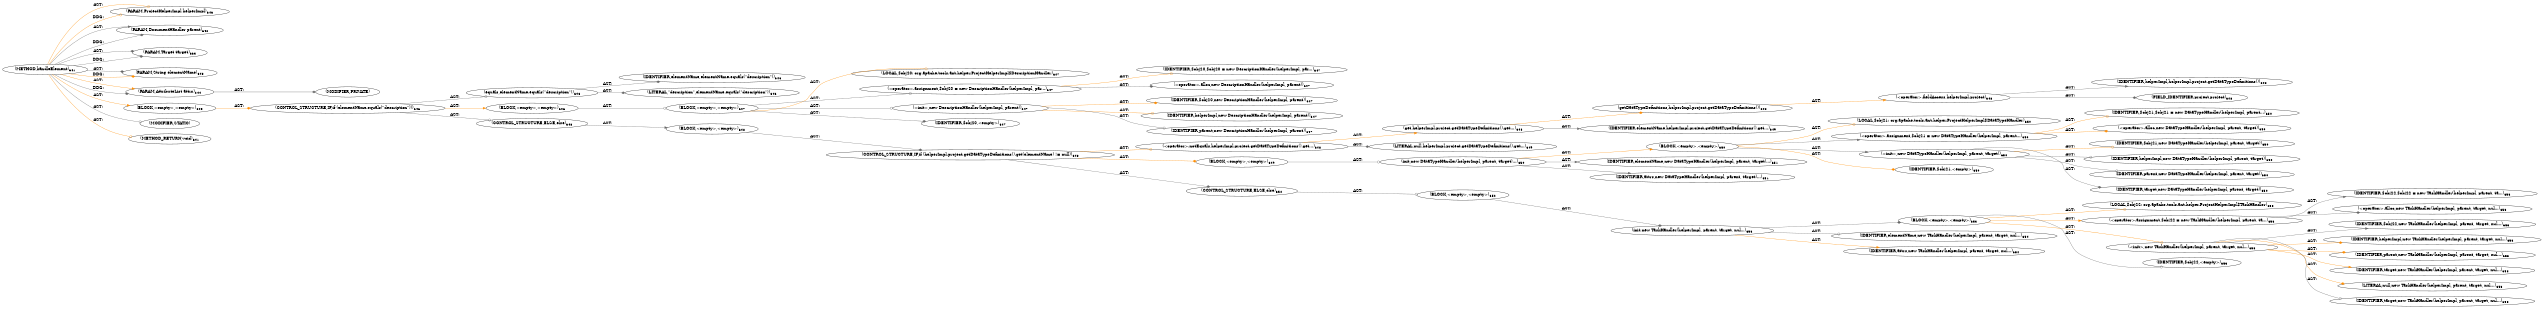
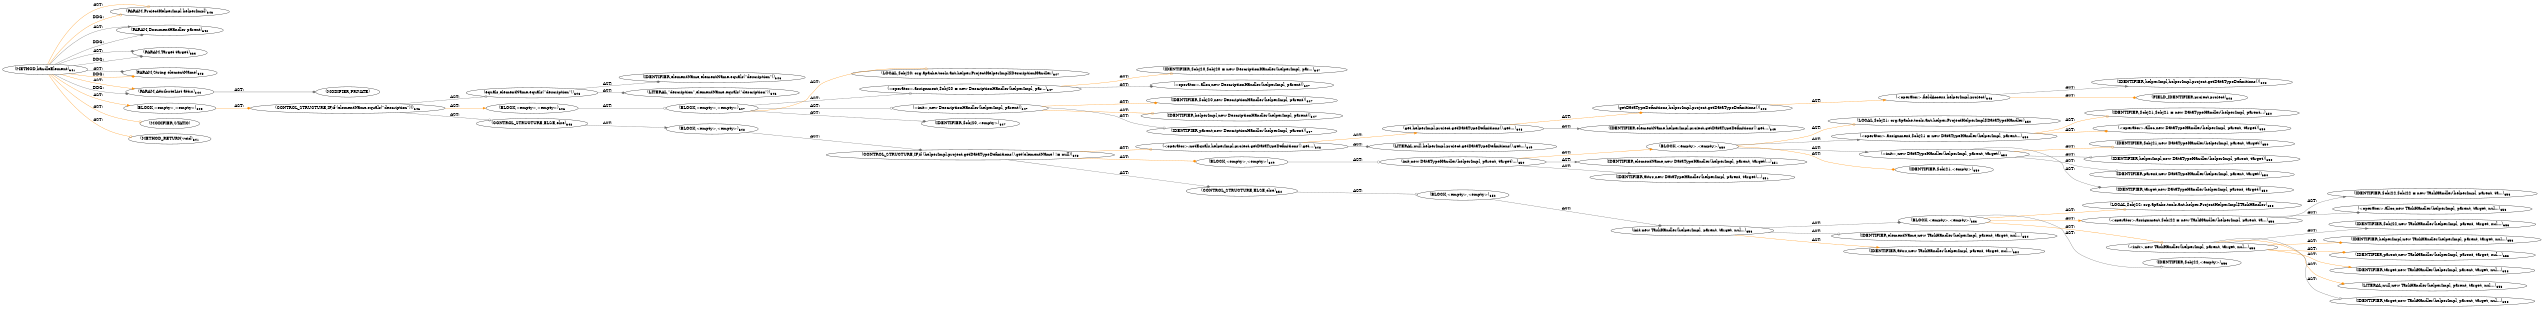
(2071, 98) -> (2071, 98)
(90, 107) -> (90, 107)
